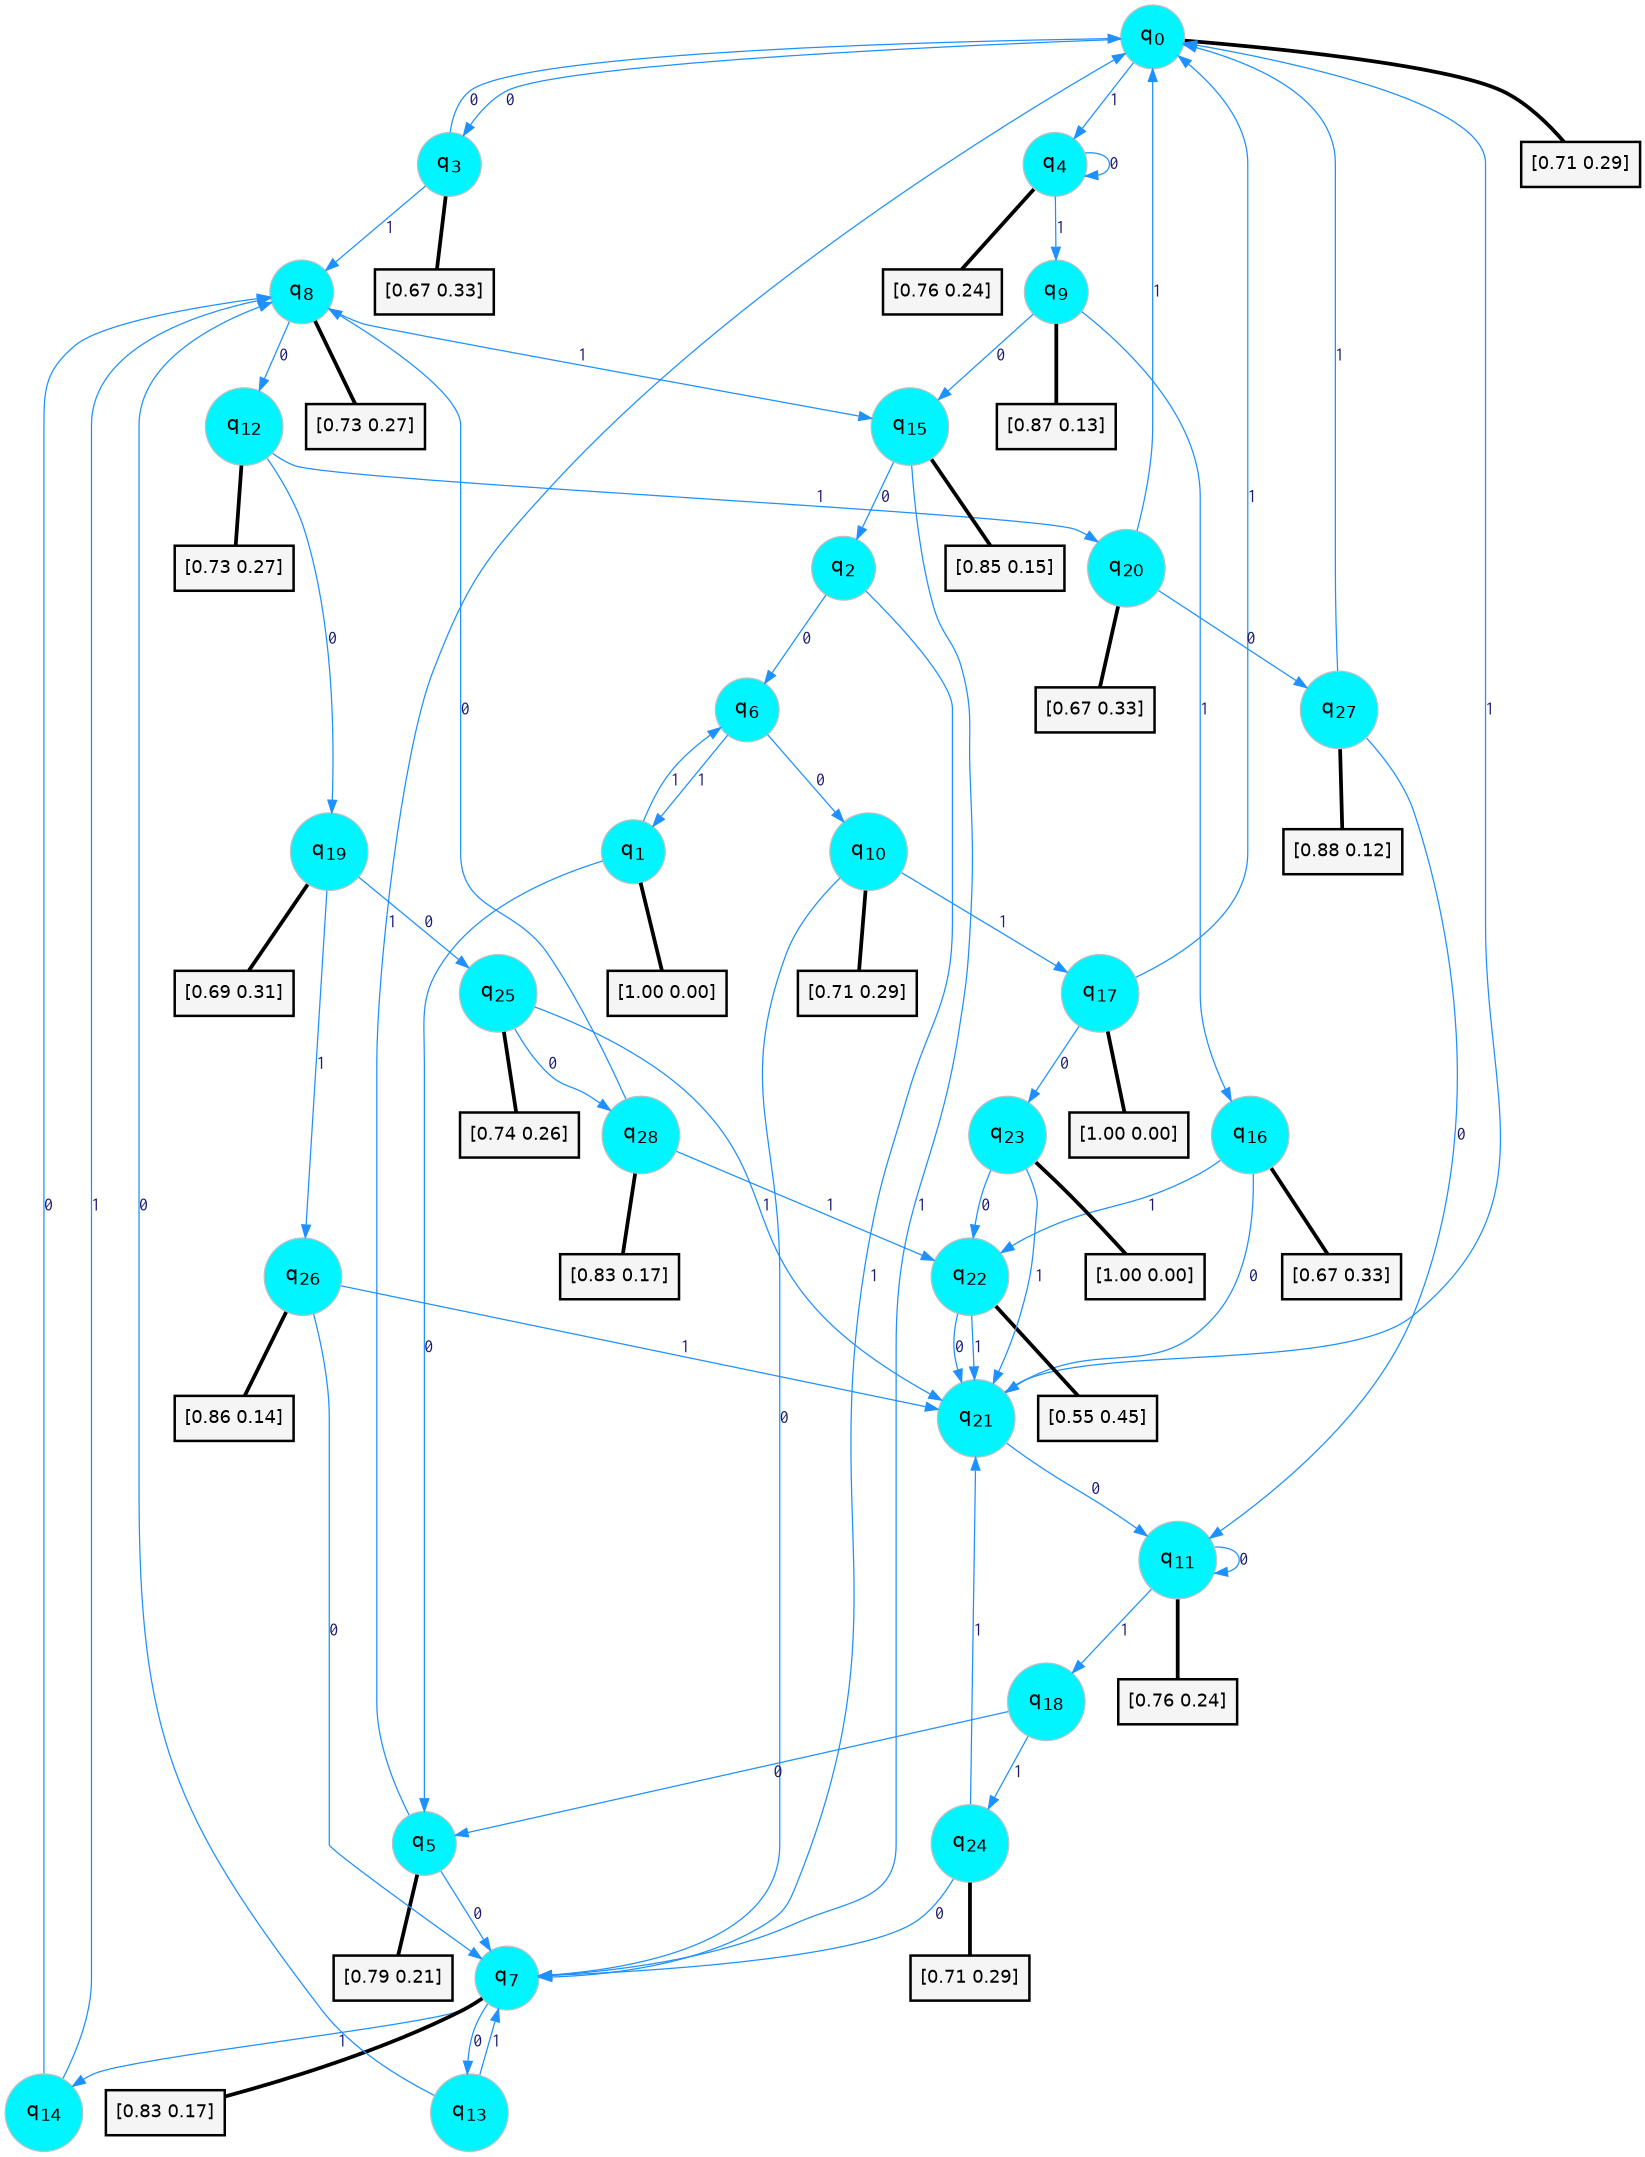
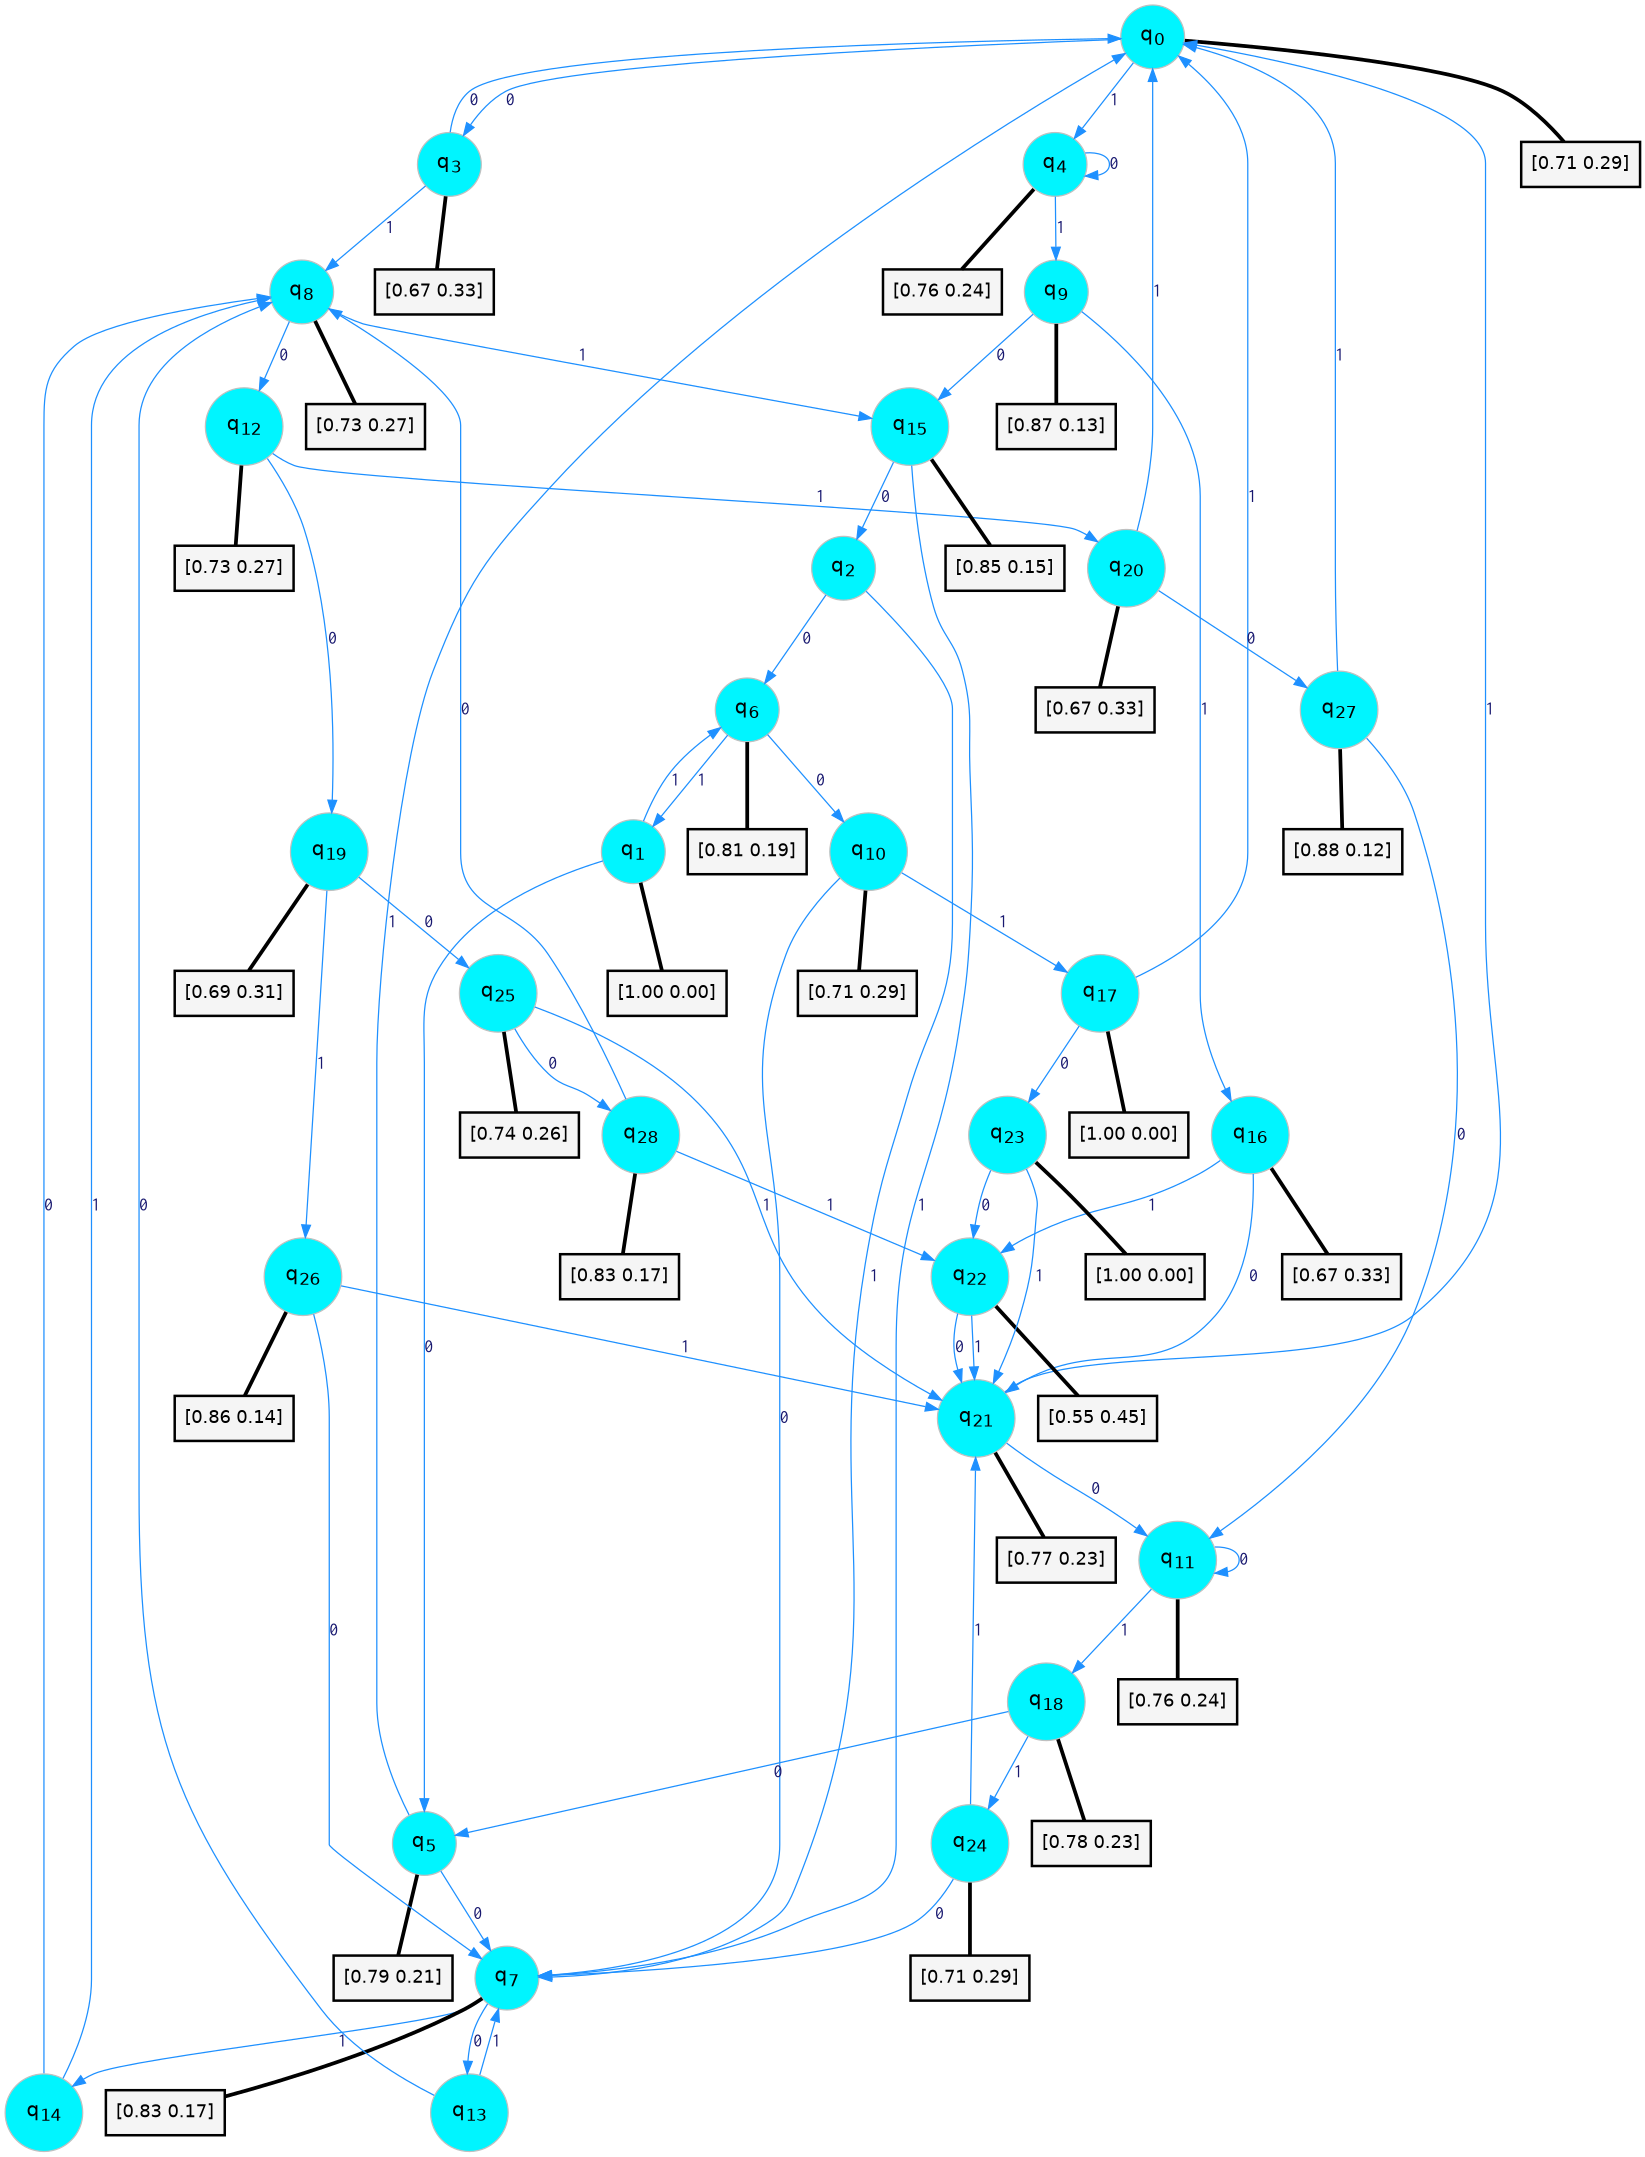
none -> (747, 852)
none -> (1056, 1560)
none -> (1091, 1843)
